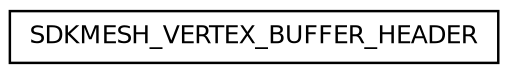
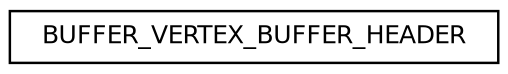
(254, 37) -> (254, 37)
